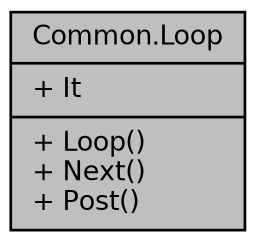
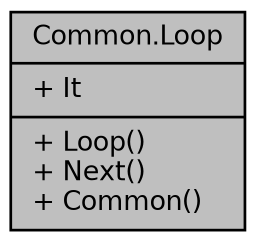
(86, 202) -> (118, 202)
